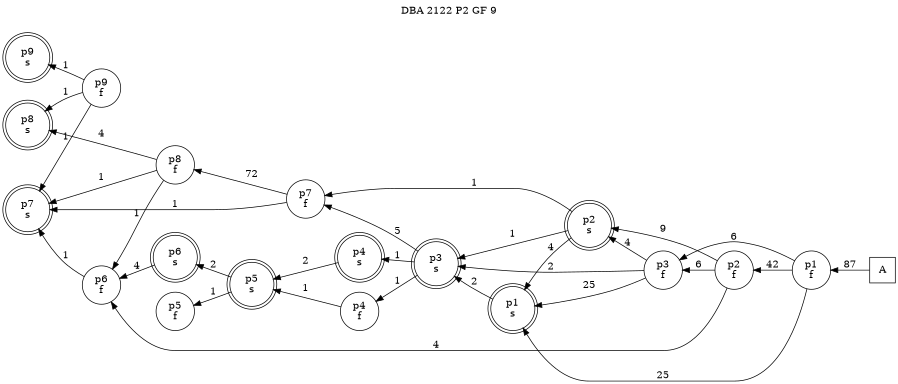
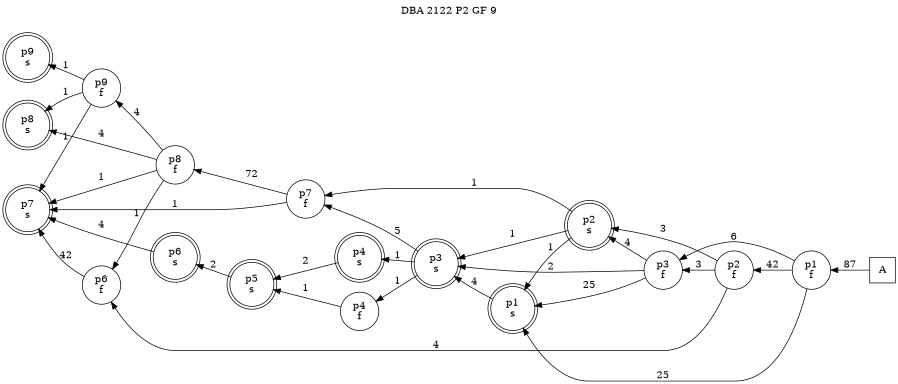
none -> (143, 127)
(663, 229) -> (663, 229)
(551, 248) -> (551, 248)
(66, 256) -> (66, 256)
(699, 265) -> (699, 265)
(140, 270) -> (104, 237)
(475, 282) -> (475, 282)
(175, 311) -> none
